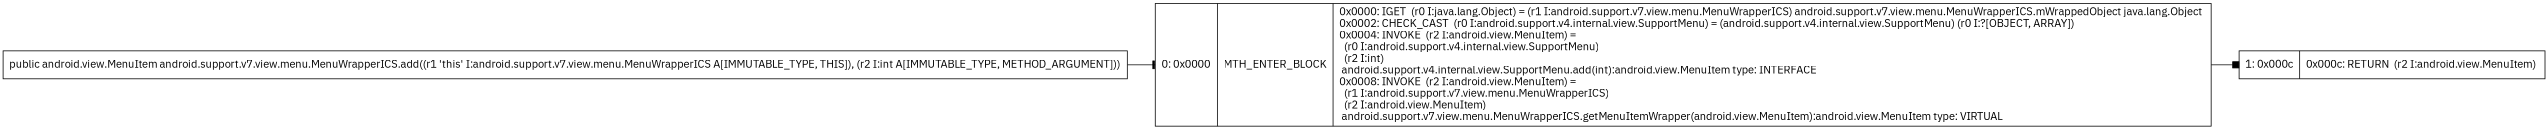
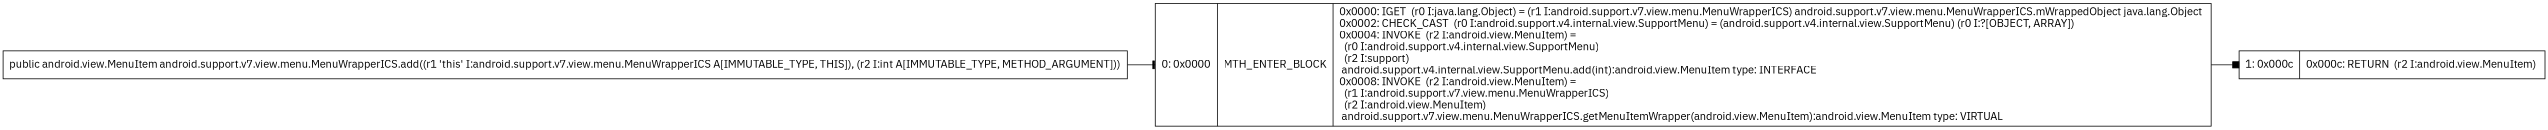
(1362, 59) -> (1375, 59)
